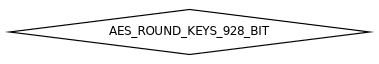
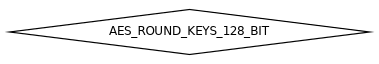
(190, 32) -> (190, 32)
